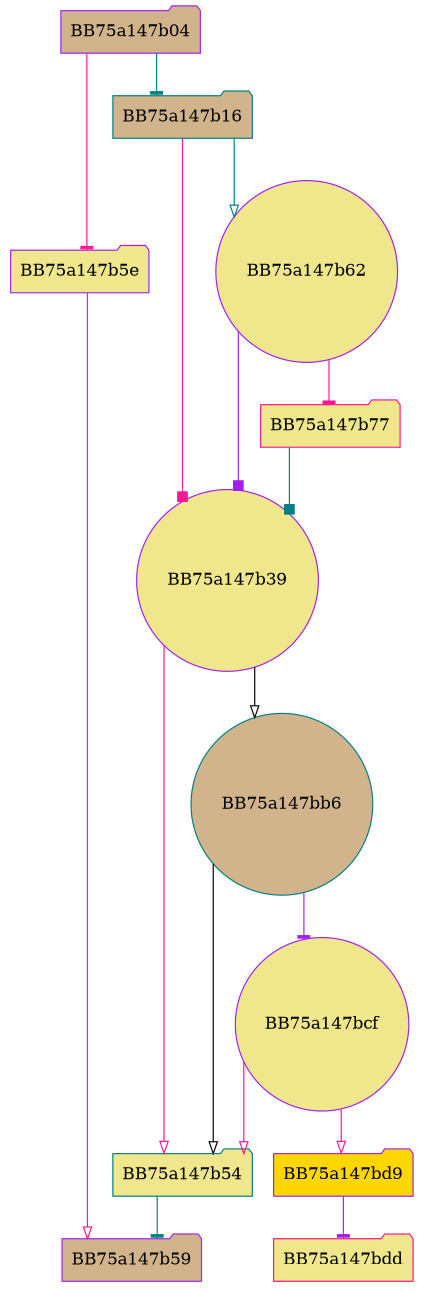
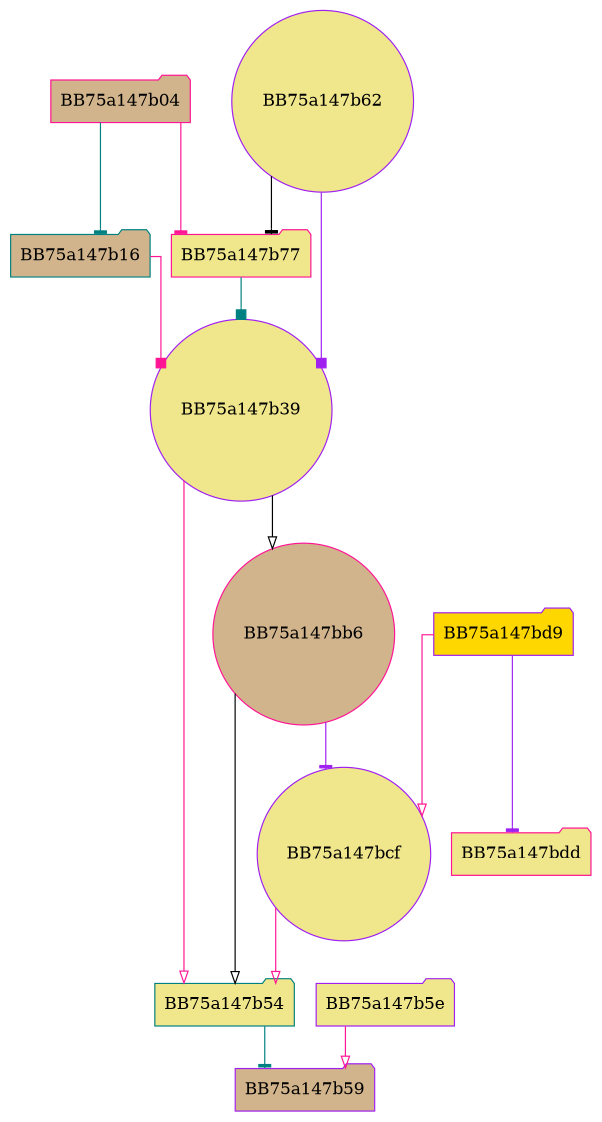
(131, 32) -> (121, 101)
(87, 149) -> (181, 176)
(234, 172) -> none
(329, 379) -> (271, 202)
(282, 804) -> (304, 634)
(341, 1125) -> (422, 714)
